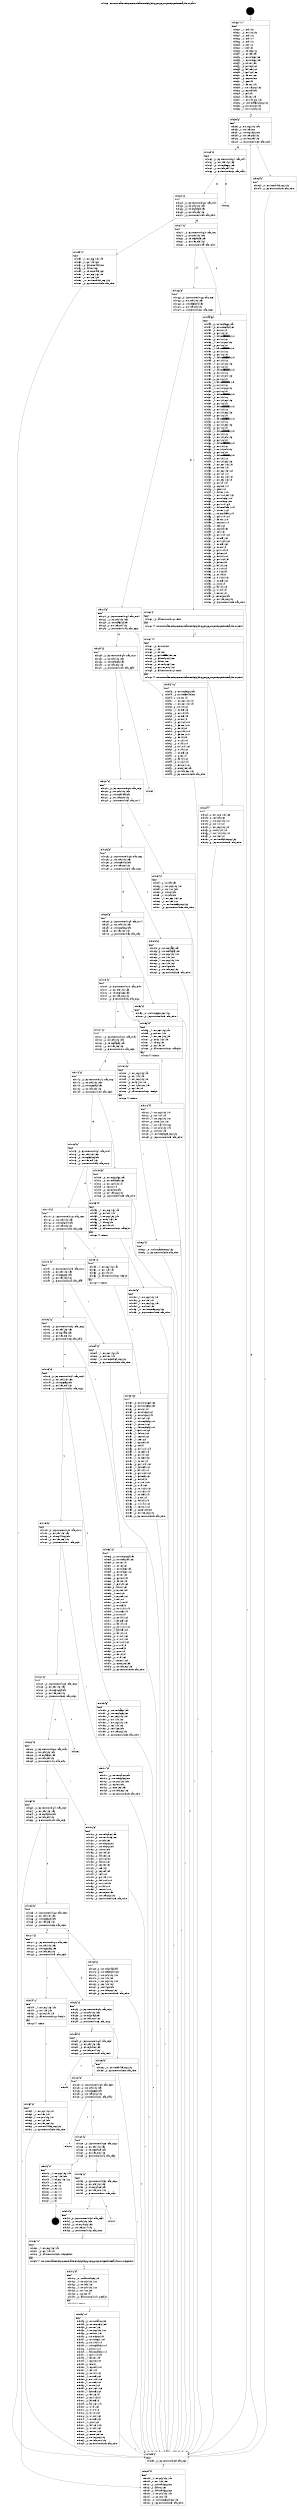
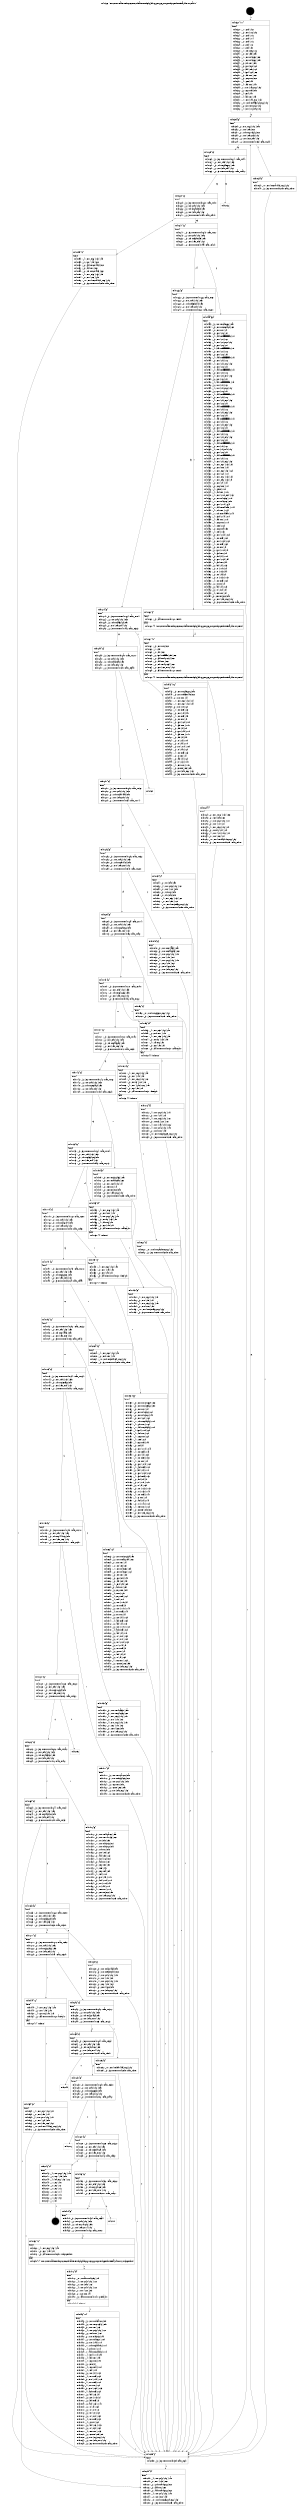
(92, 2118) -> (95, 2117)
(163, 2467) -> (166, 2466)
